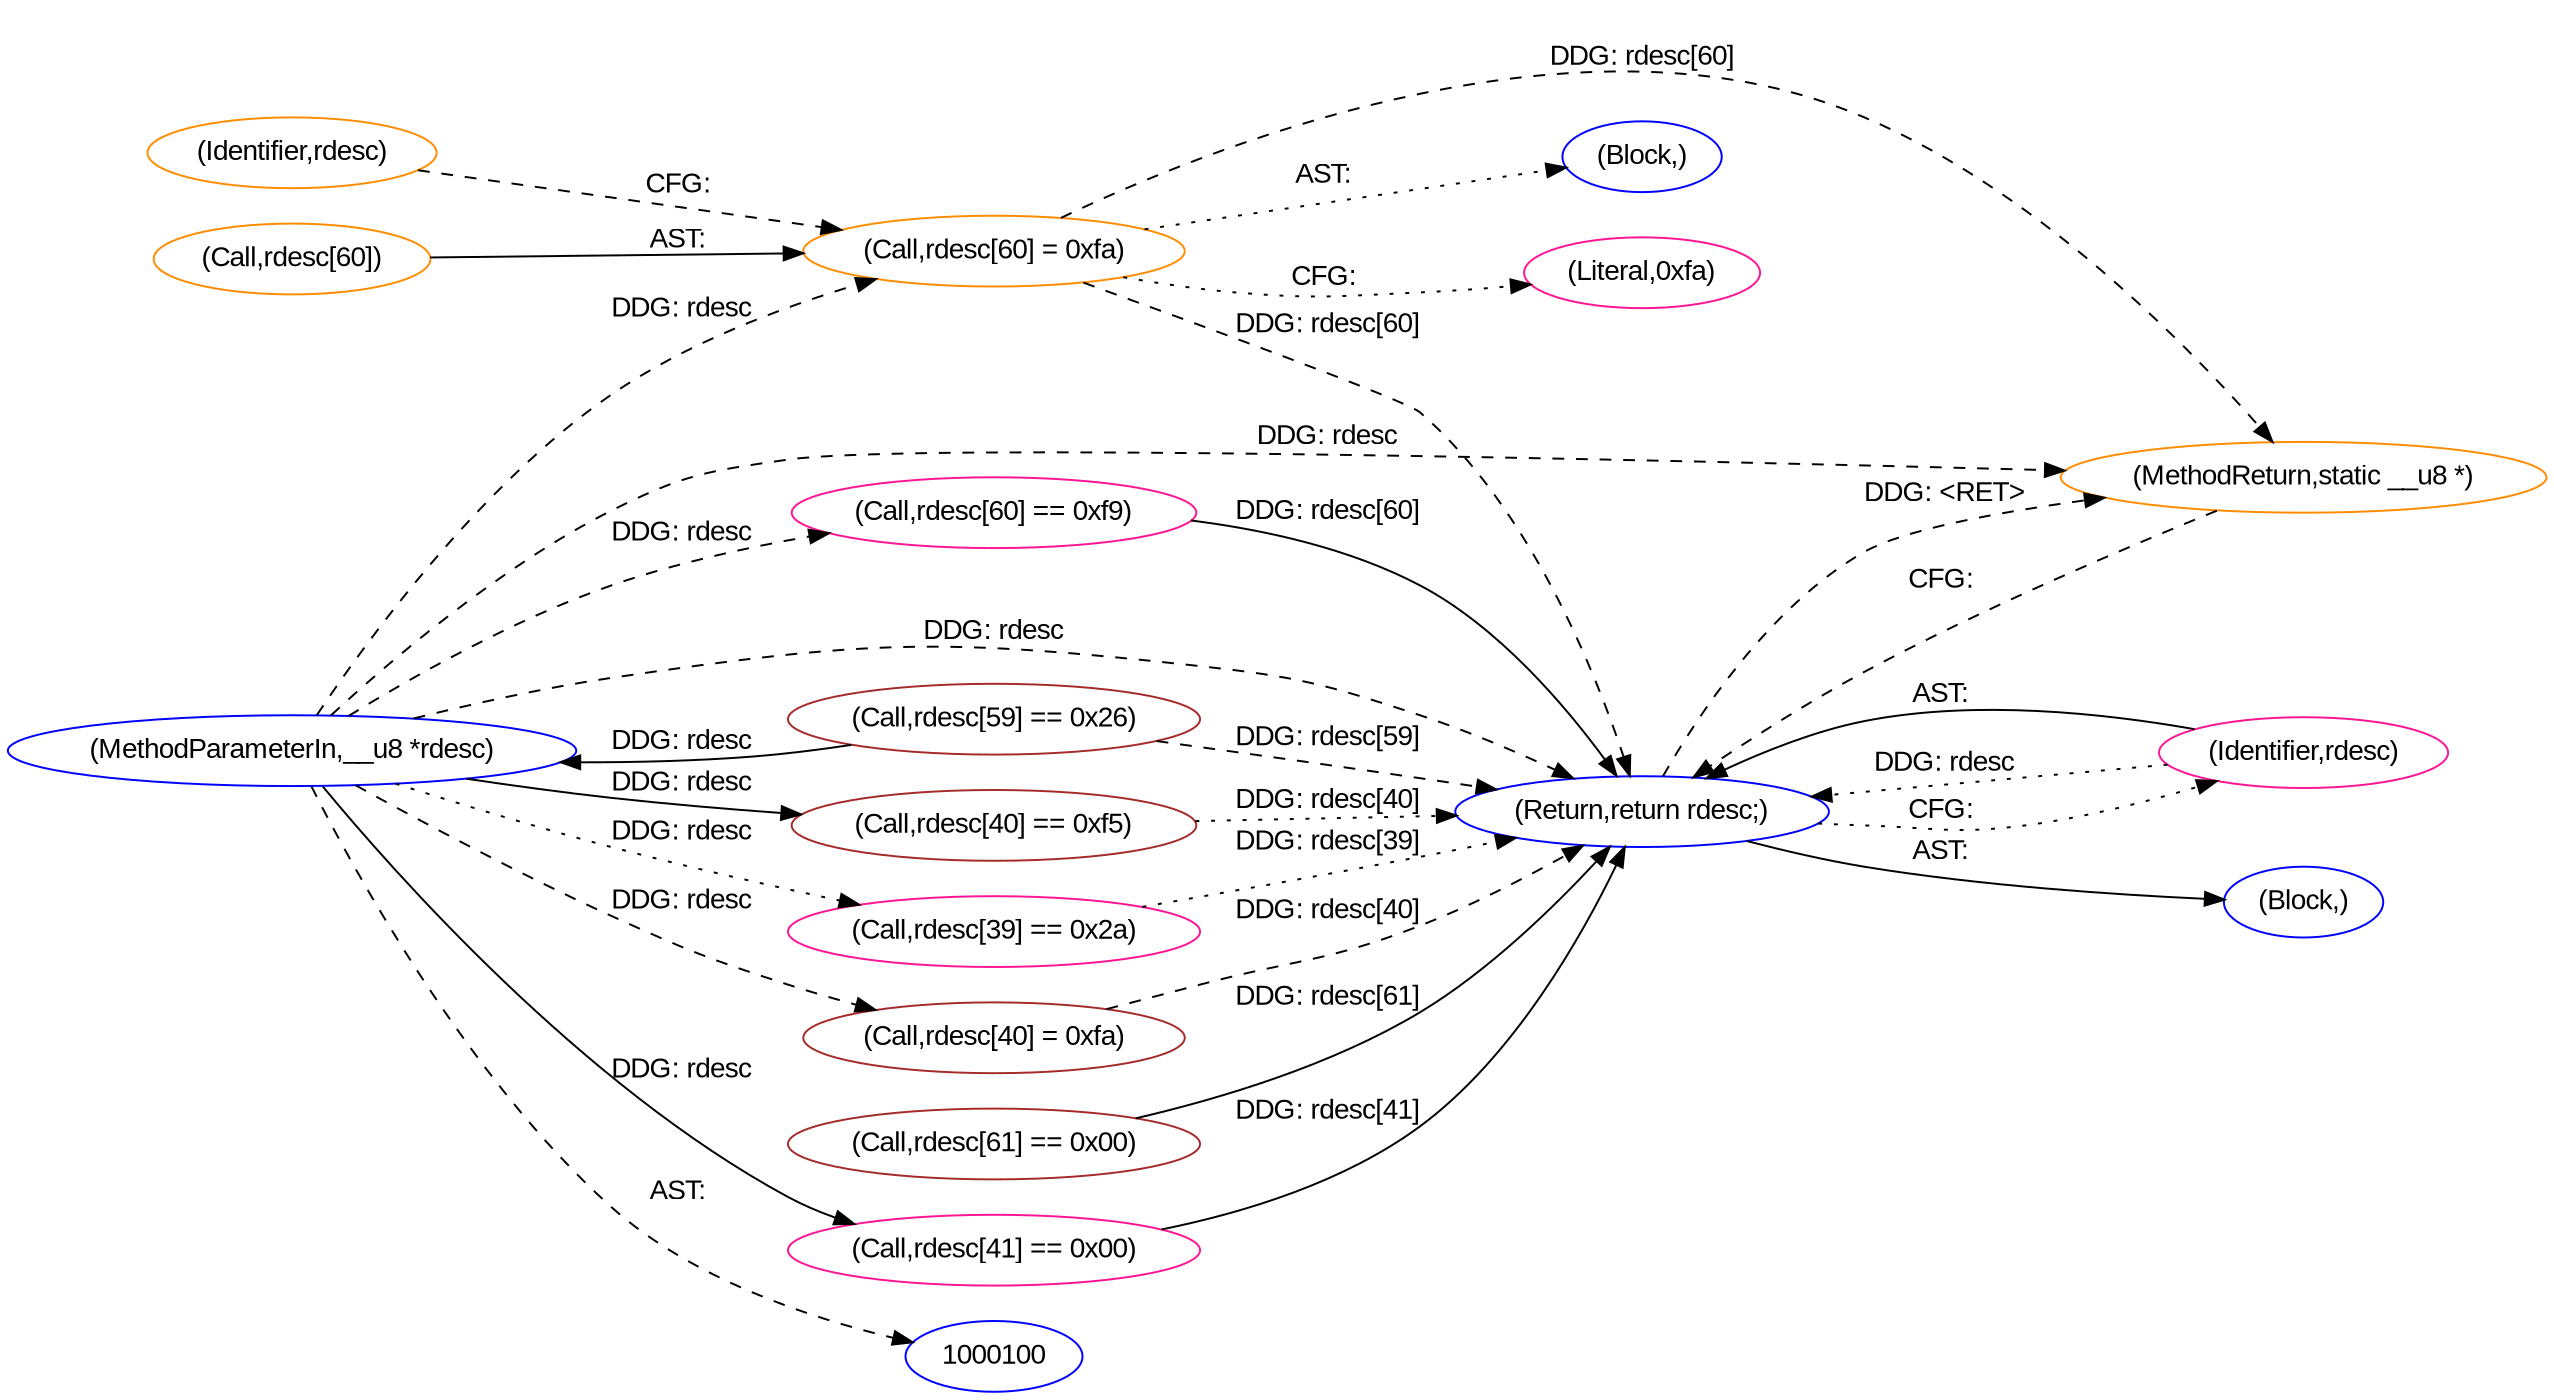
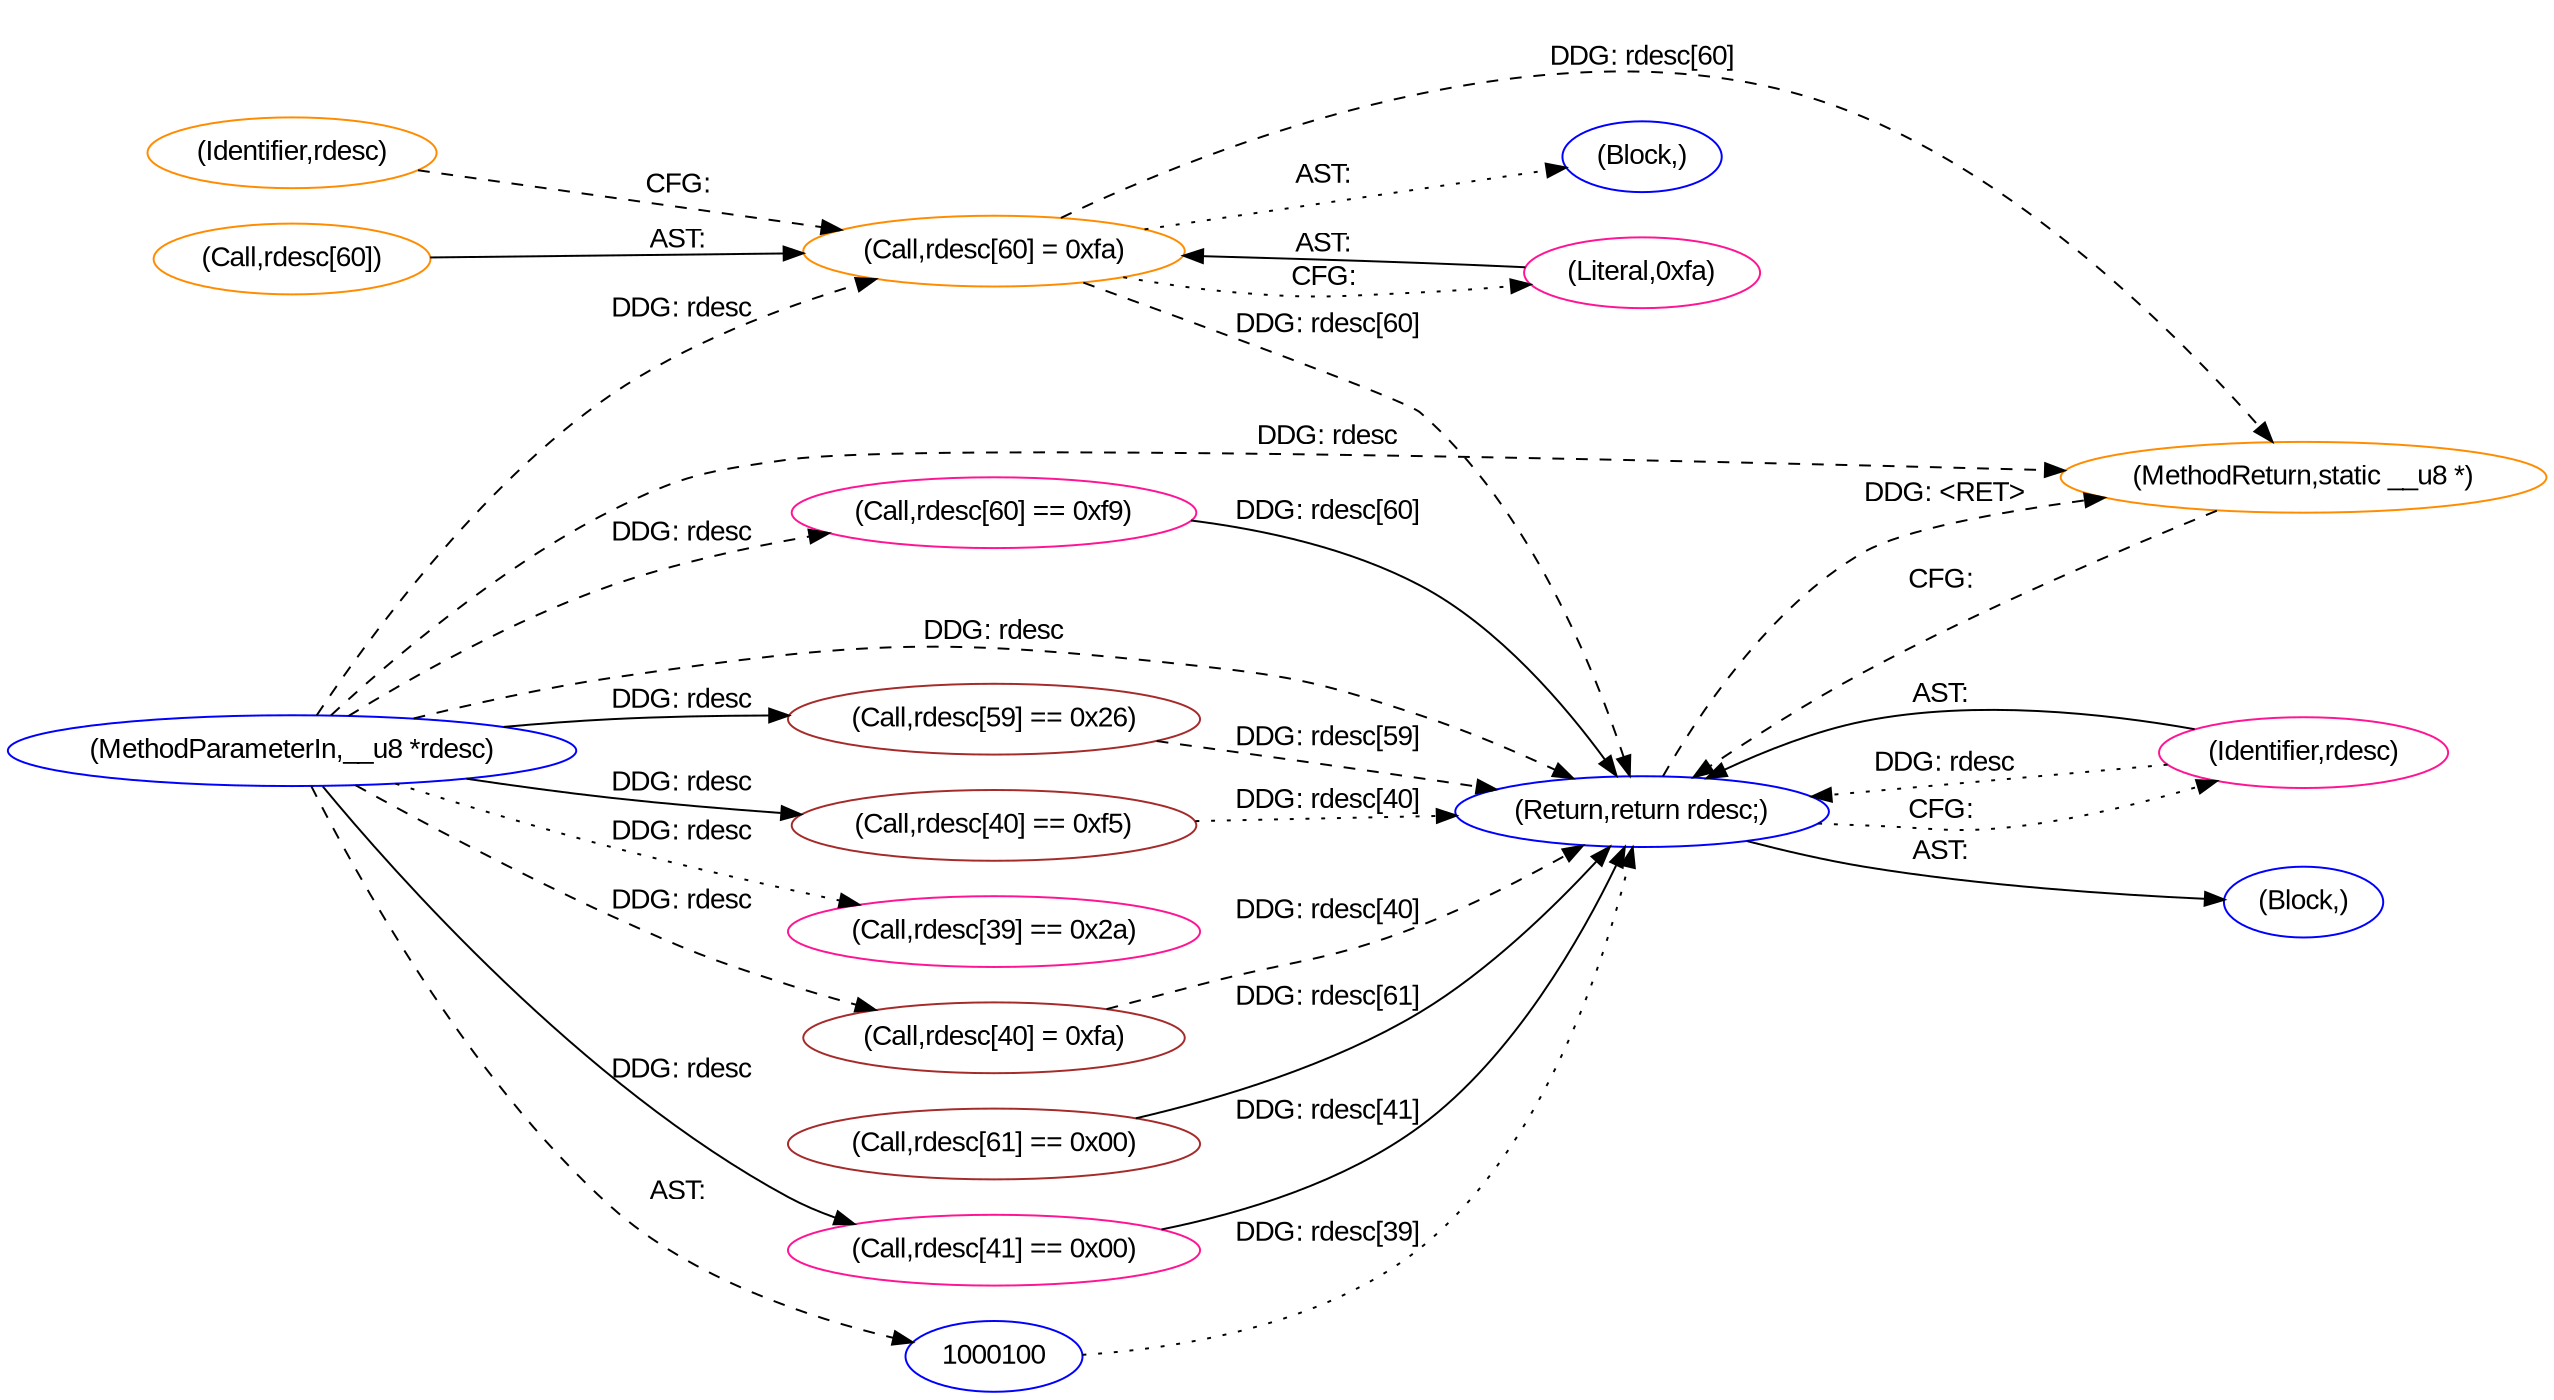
none -> (1364, 261)
(716, 759) -> (636, 718)
(1319, 876) -> (1450, 1220)
